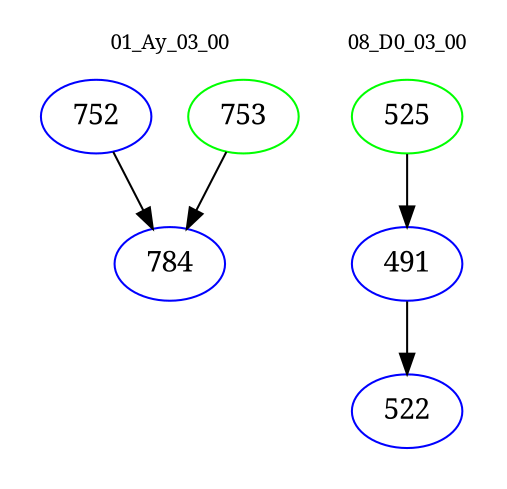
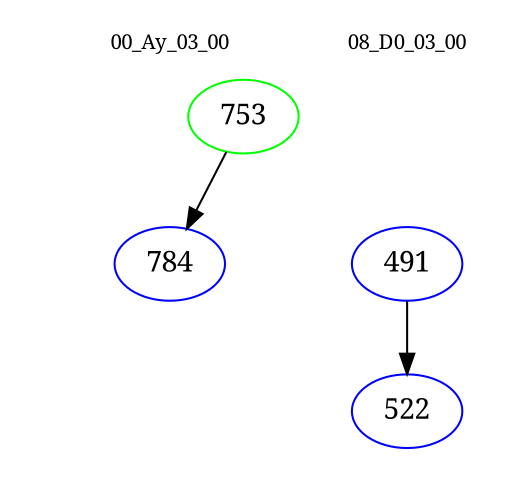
(170, 44) -> (170, 44)
(96, 117) -> none
(407, 117) -> none
